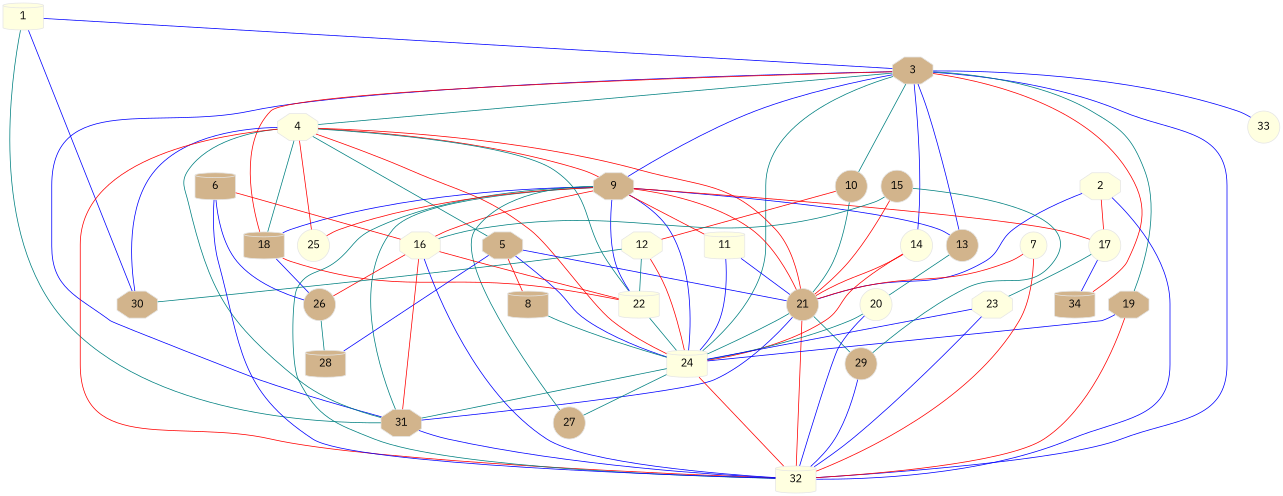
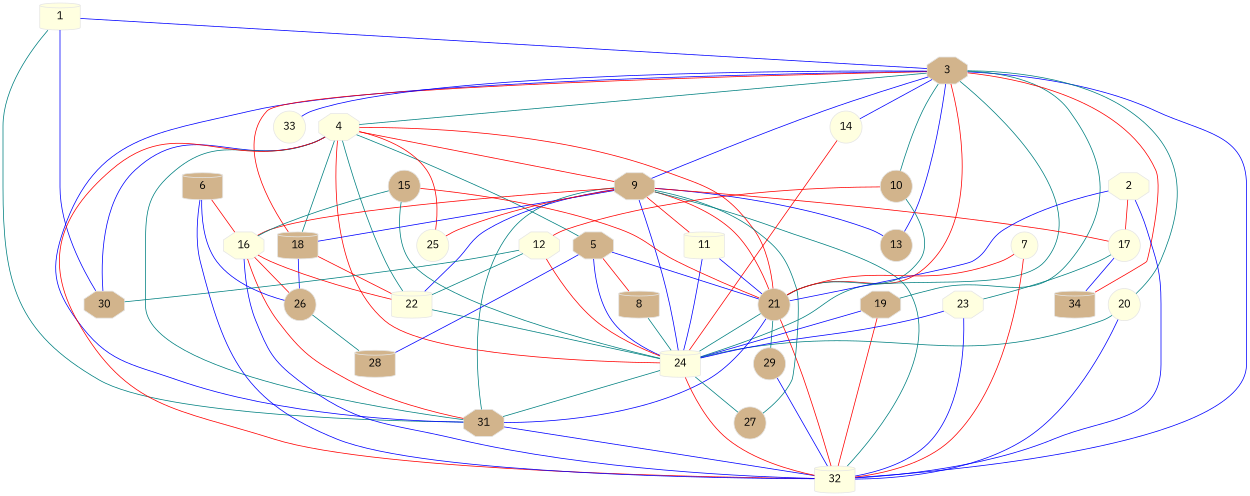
(1045, 270) -> (501, 312)
(921, 274) -> (1145, 124)
(860, 275) -> (941, 248)
